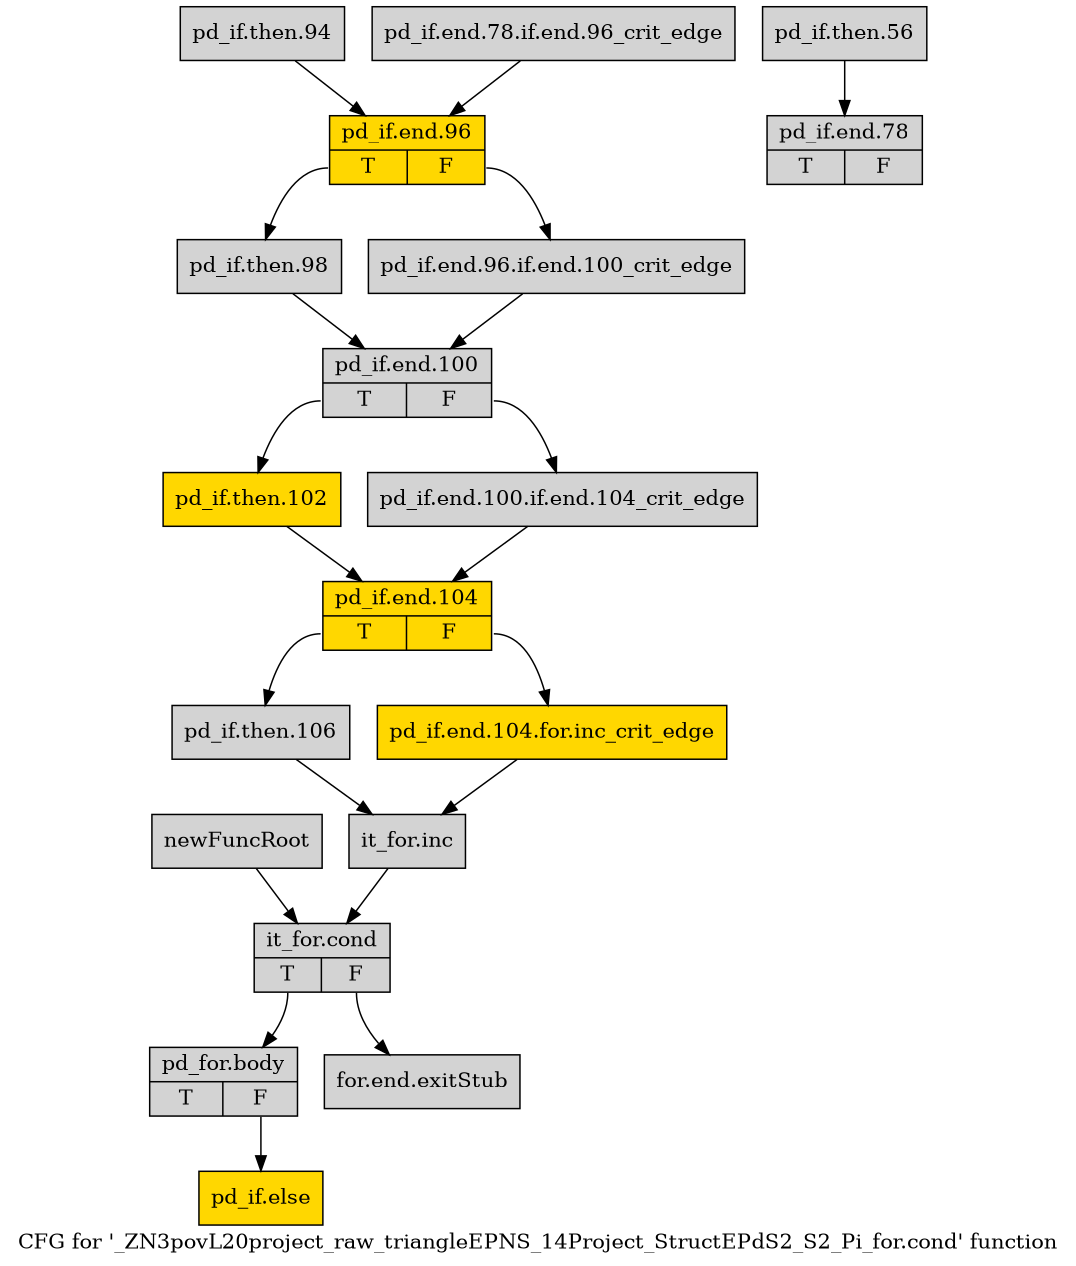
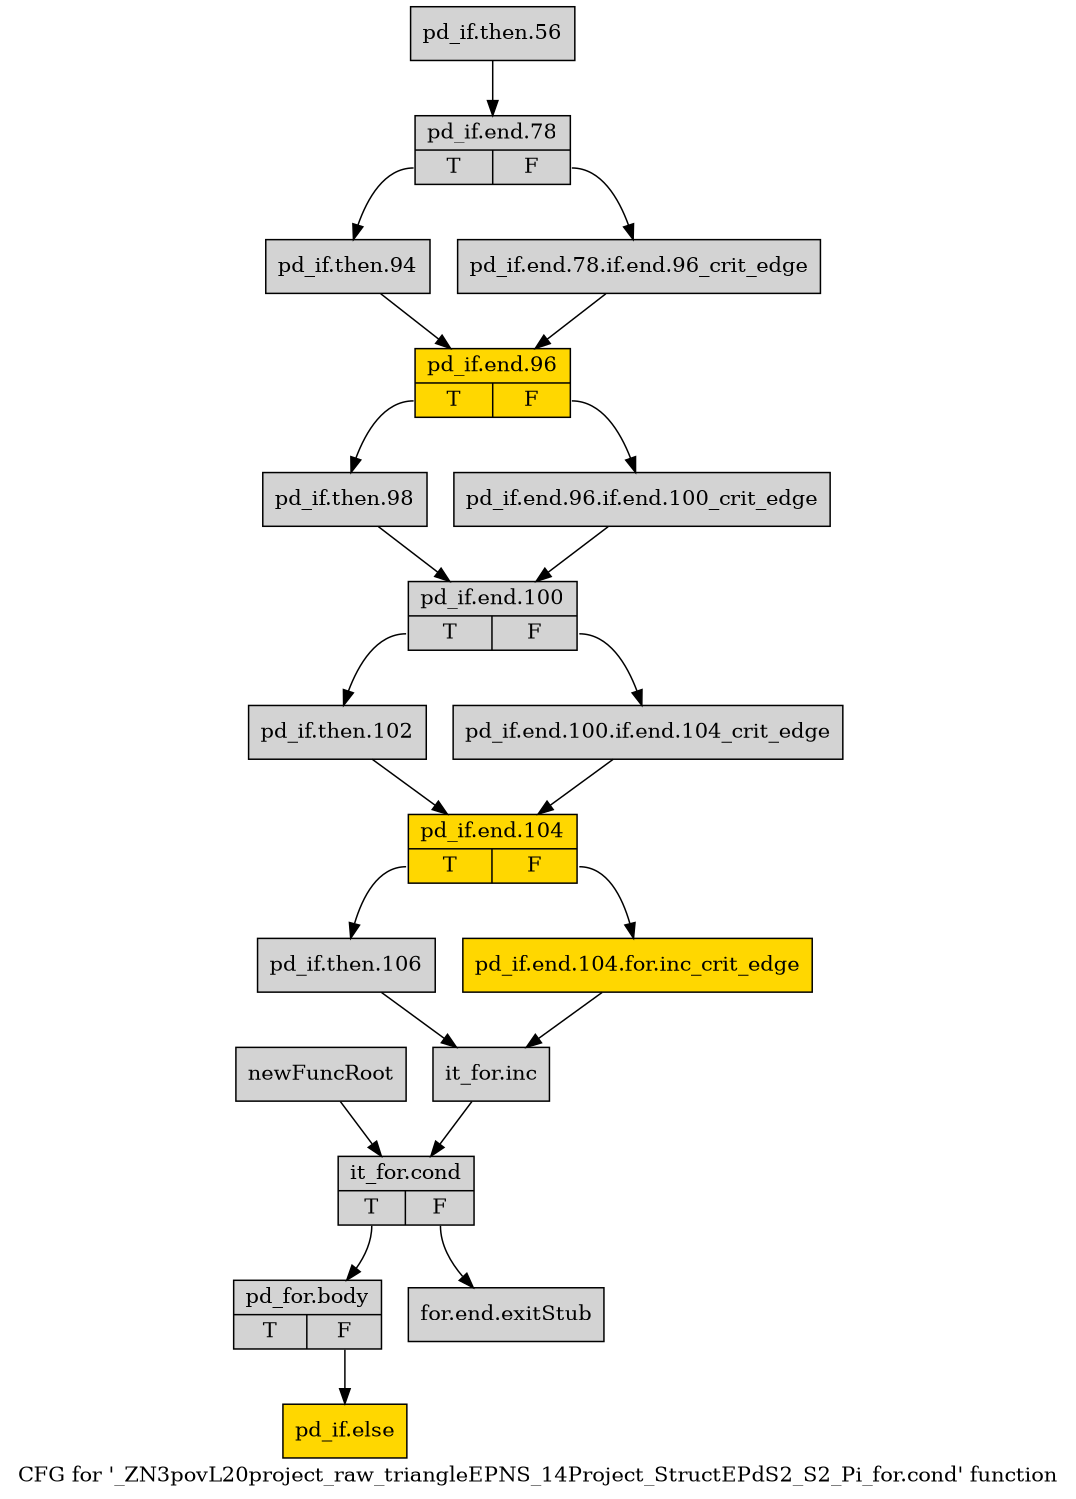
none -> (377, 188)
none -> (608, 188)
(252, 499) -> (337, 732)
